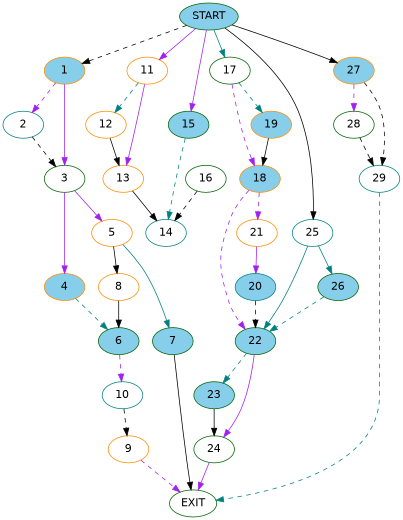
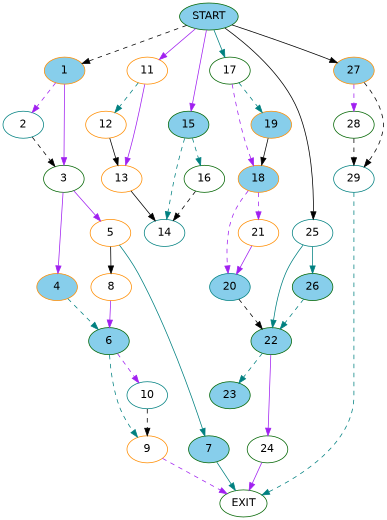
none -> (195, 148)
(221, 255) -> (230, 226)
(119, 310) -> (110, 310)
none -> (116, 395)
(182, 419) -> (224, 473)
(214, 419) -> none
